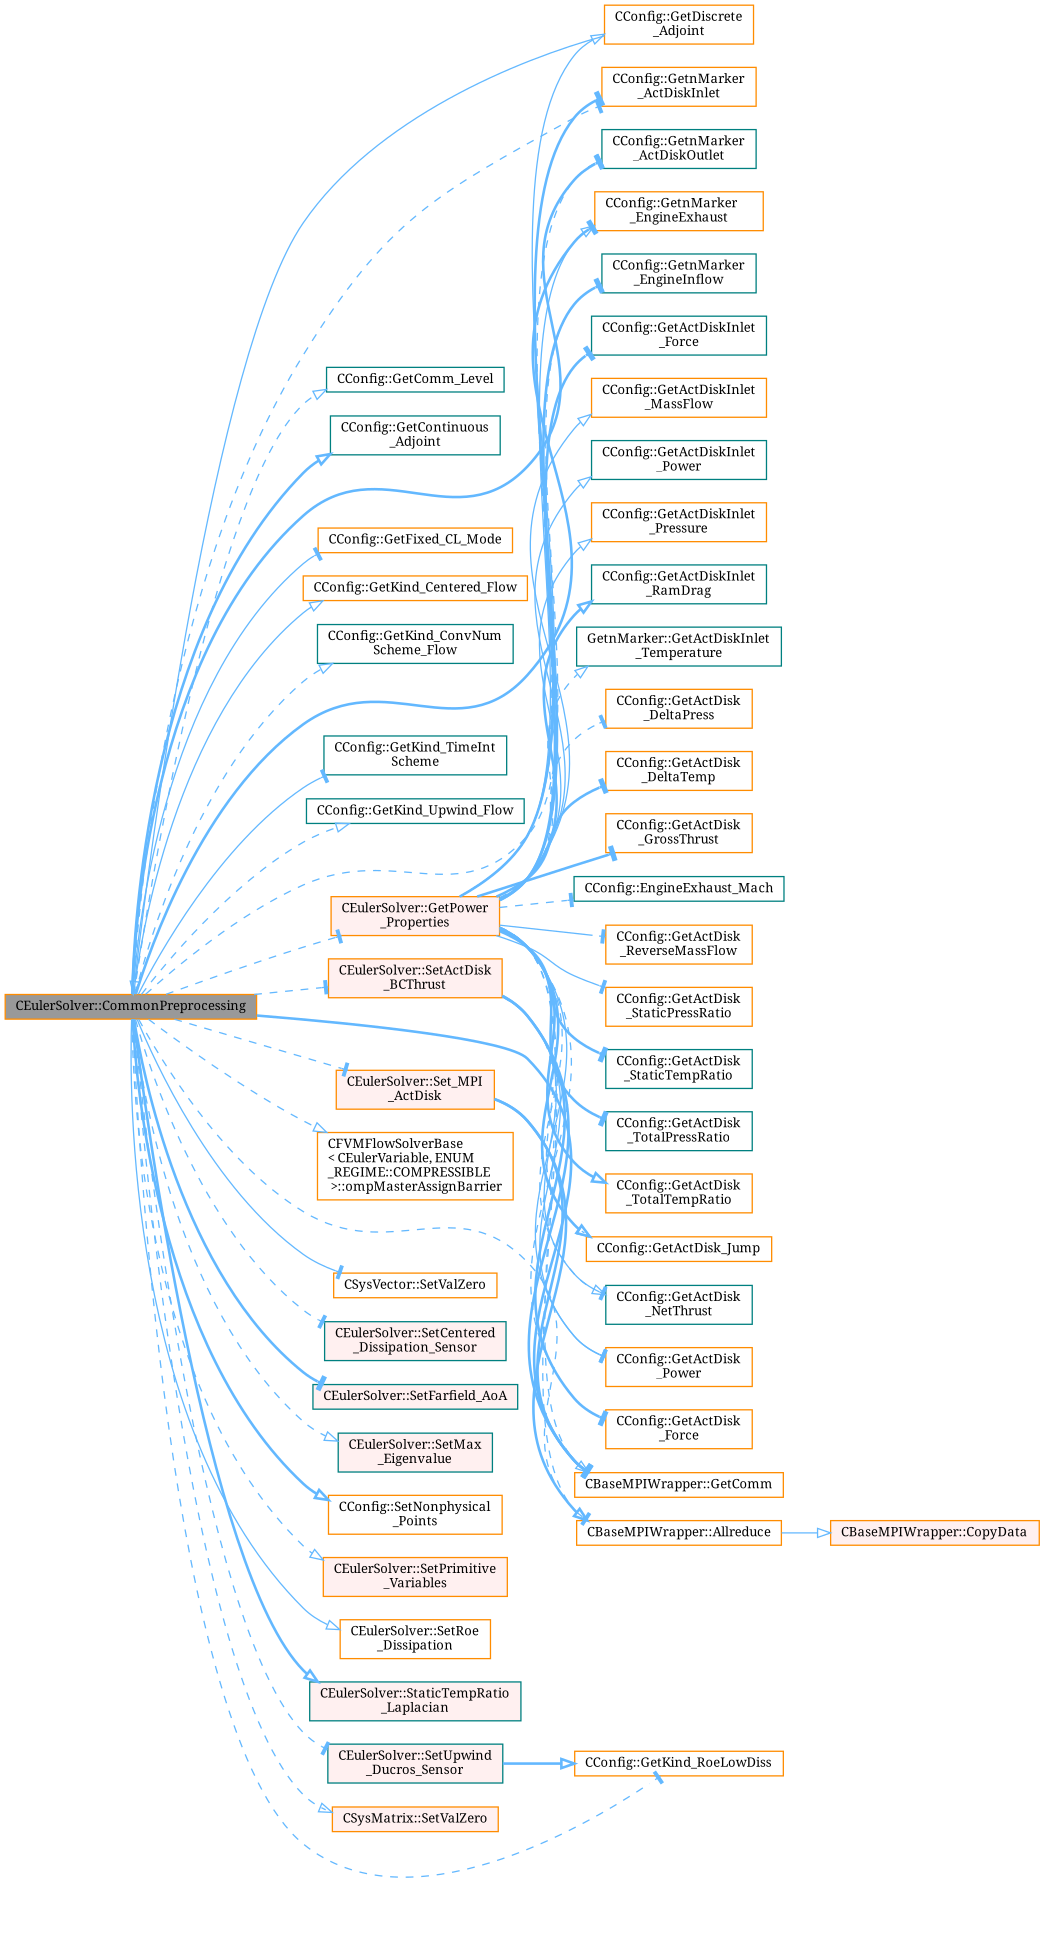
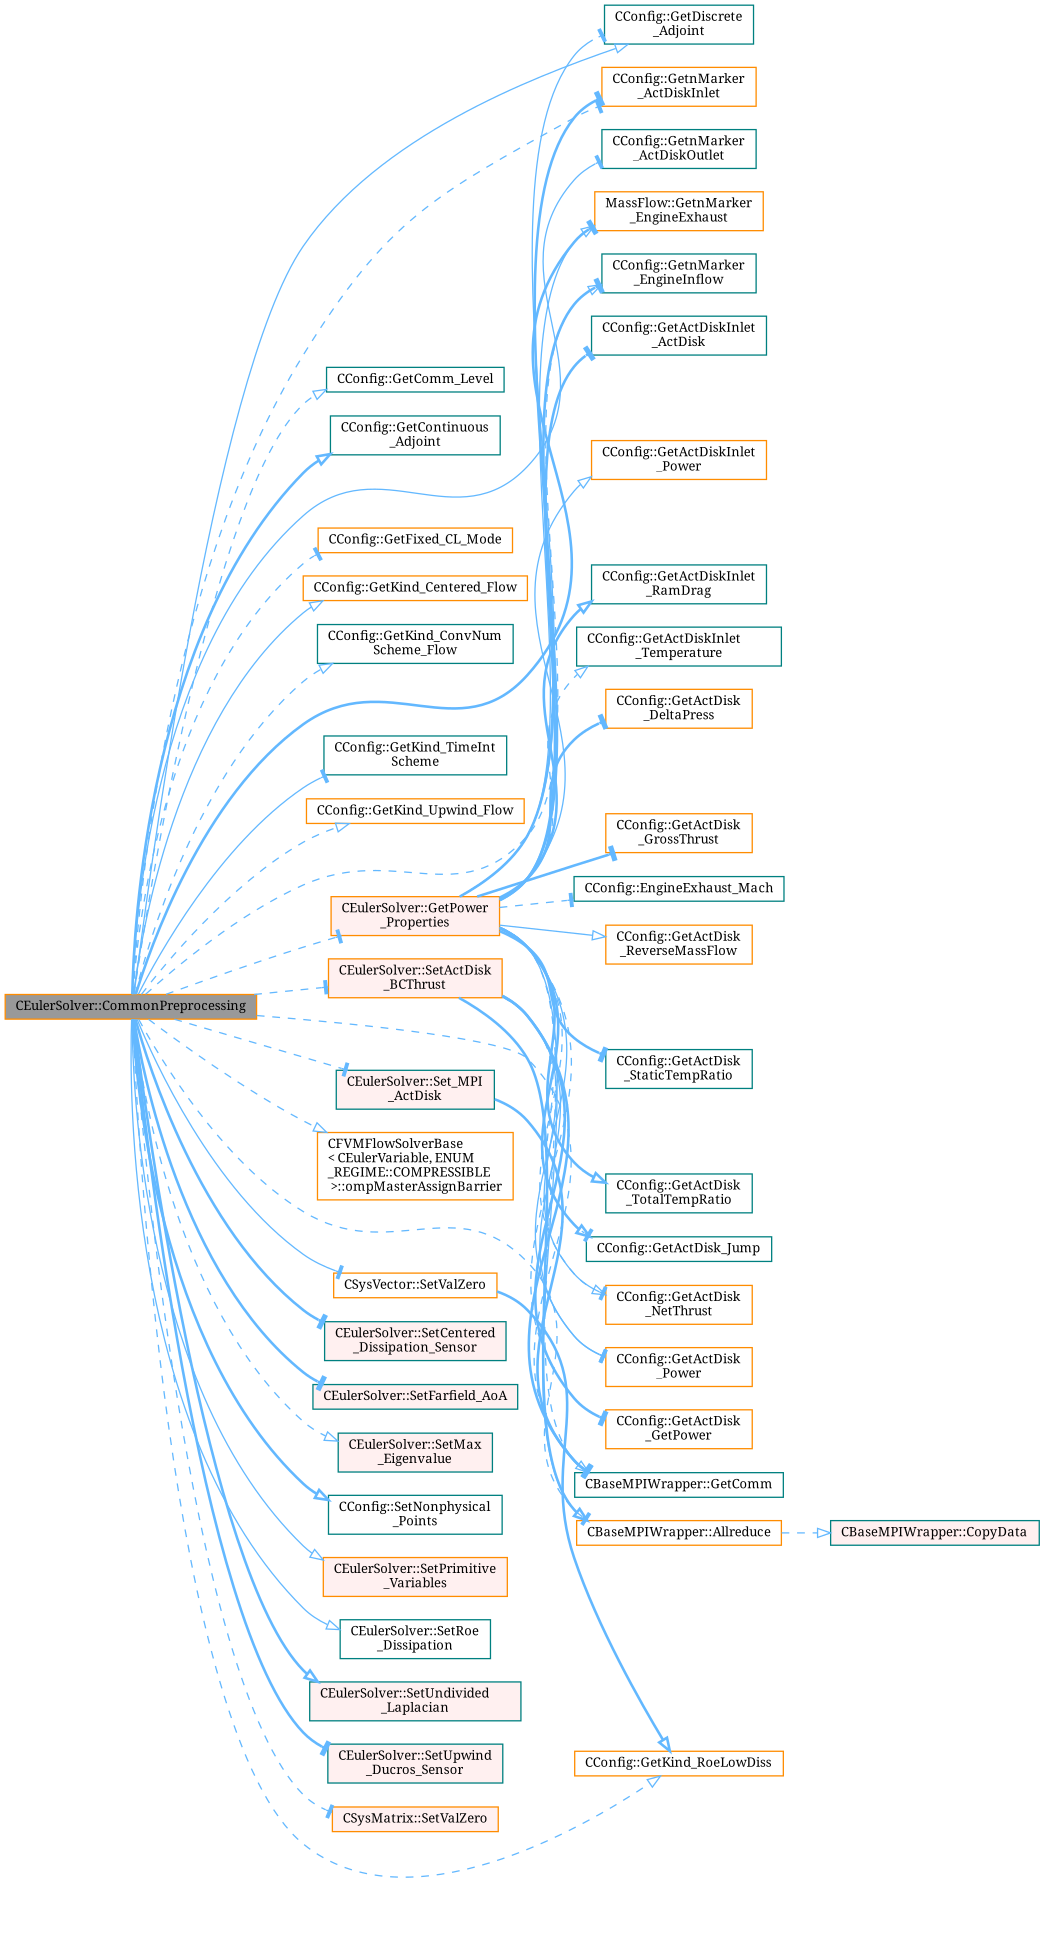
(679, 25) -> (679, 25)
(679, 211) -> (679, 211)
(679, 336) -> (679, 336)
(679, 398) -> none
(231, 419) -> (234, 430)
(679, 460) -> (679, 460)
(544, 478) -> (544, 478)
(324, 502) -> (324, 502)
(679, 522) -> none
(545, 538) -> none
(679, 647) -> (679, 647)
(190, 734) -> (190, 734)
(679, 771) -> none
(415, 811) -> (415, 811)
(550, 811) -> (550, 811)
(480, 868) -> (480, 868)
(546, 930) -> (546, 930)
(679, 1007) -> none
(533, 1067) -> (504, 1049)
(415, 1090) -> (415, 1090)
(551, 1112) -> (551, 1112)
(679, 1131) -> none
(203, 1185) -> (203, 1185)
(679, 1193) -> (679, 1193)
(551, 1213) -> (551, 1213)
(679, 1249) -> (679, 1249)
(554, 1298) -> (546, 1241)
(679, 1305) -> (679, 1305)
(184, 1378) -> (184, 1378)
(212, 1413) -> (212, 1413)
(679, 1429) -> (679, 1429)
(183, 1431) -> (183, 1431)
(679, 1485) -> (679, 1485)
(415, 1515) -> (415, 1515)
(800, 1533) -> (800, 1533)
(935, 1533) -> (935, 1533)
(207, 1628) -> (207, 1628)
(415, 1639) -> (415, 1639)
(415, 1701) -> (415, 1701)
(532, 1764) -> (564, 1513)
